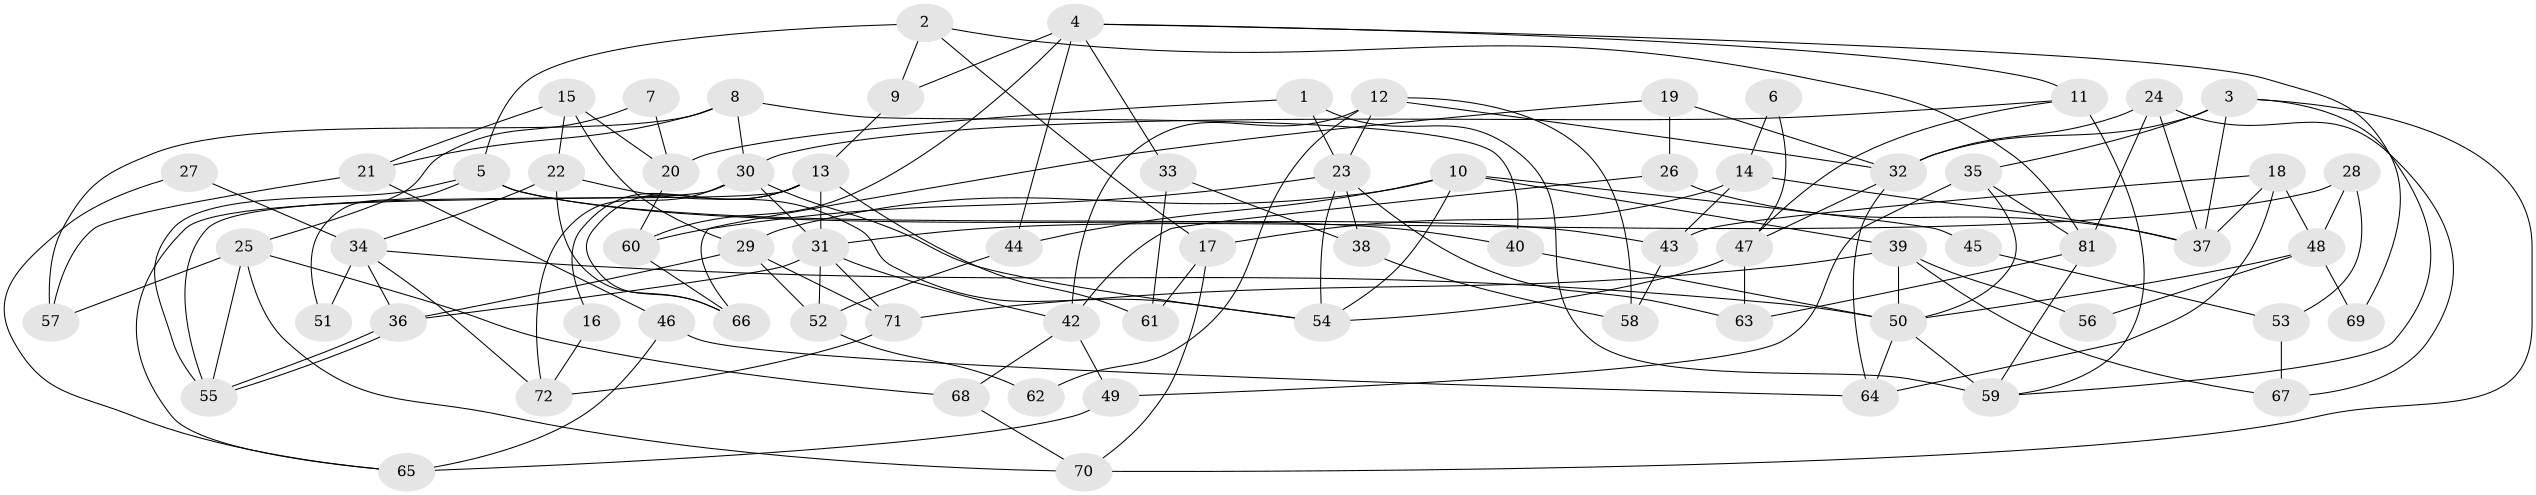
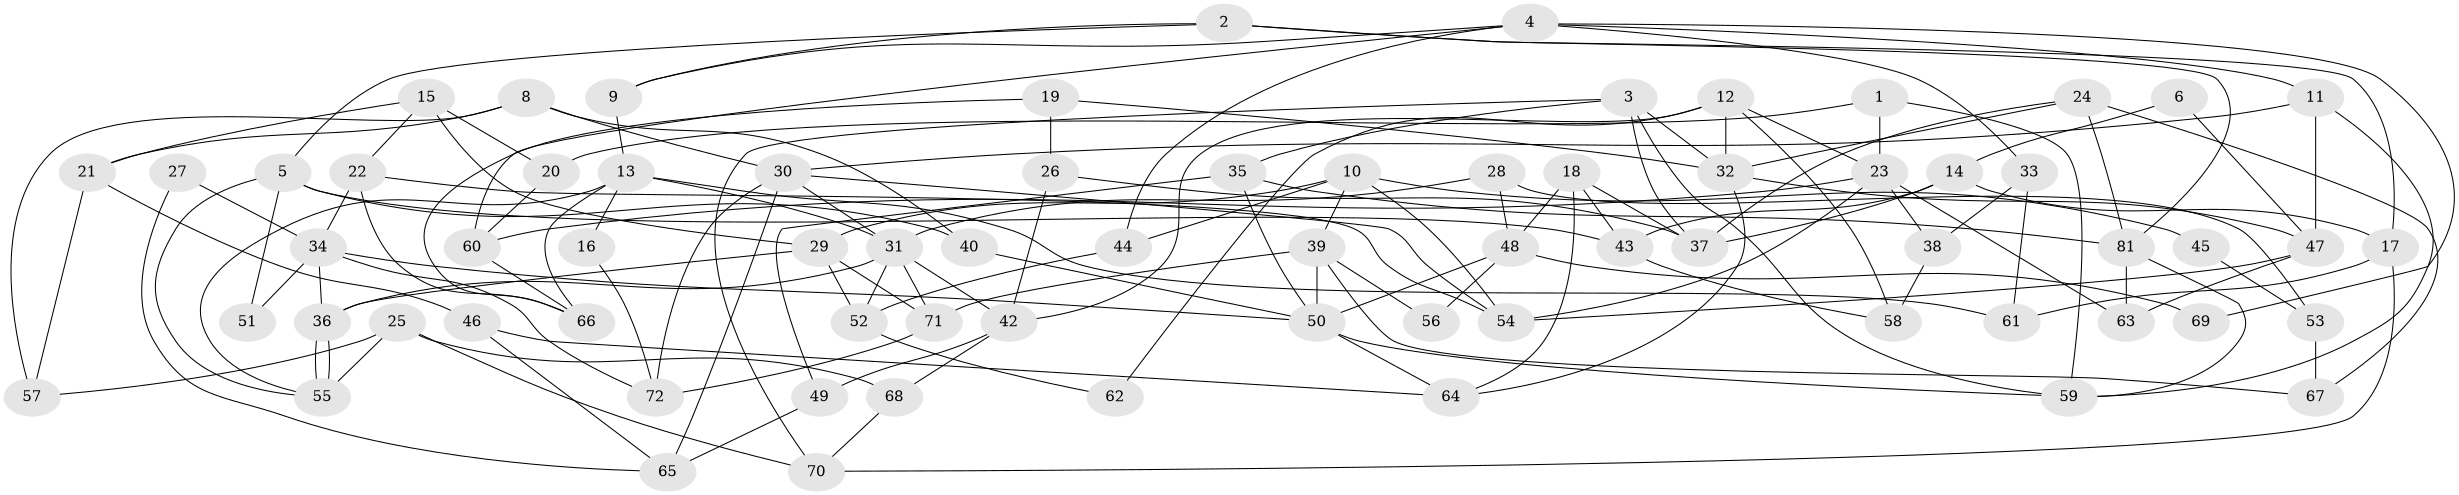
(651, 98) -> none
